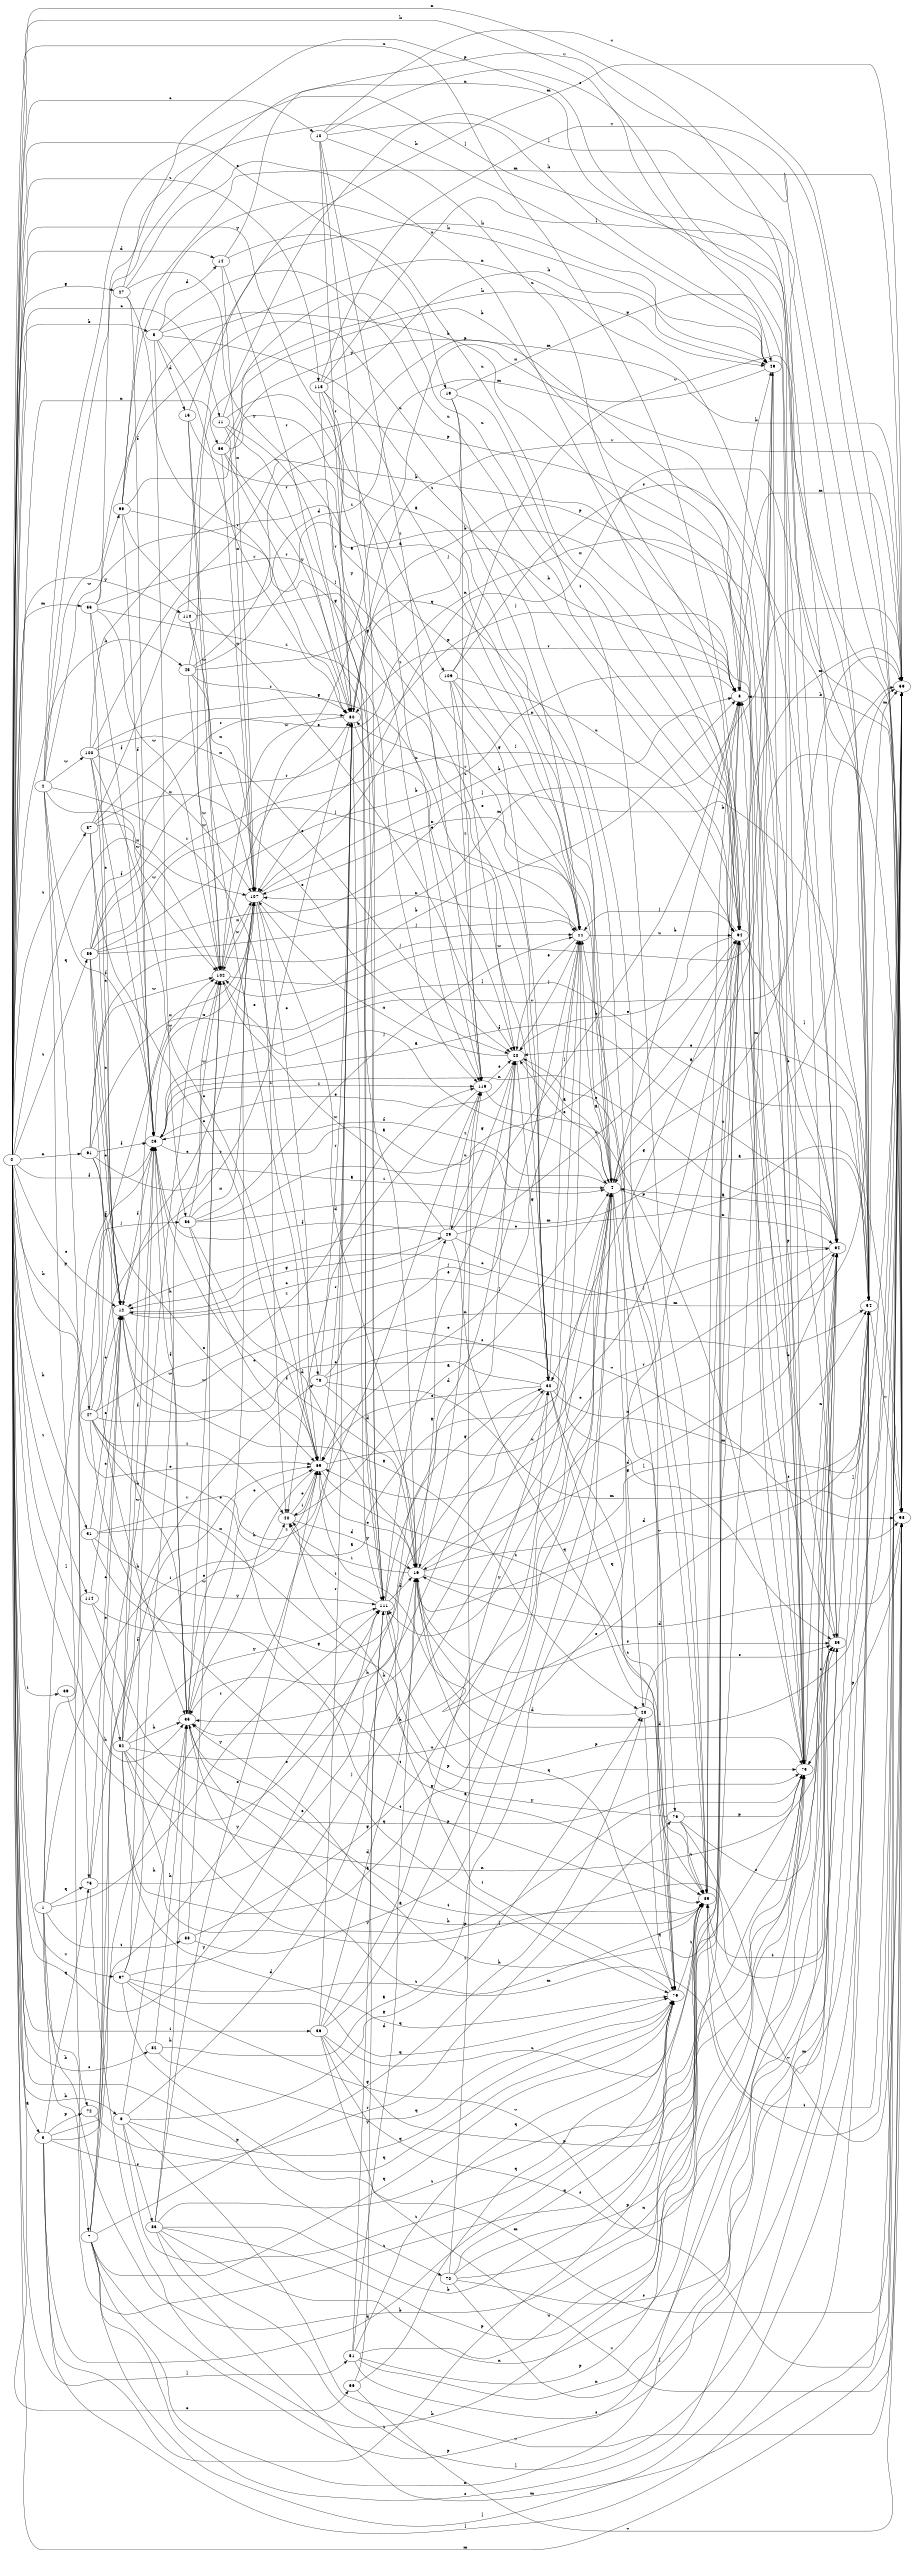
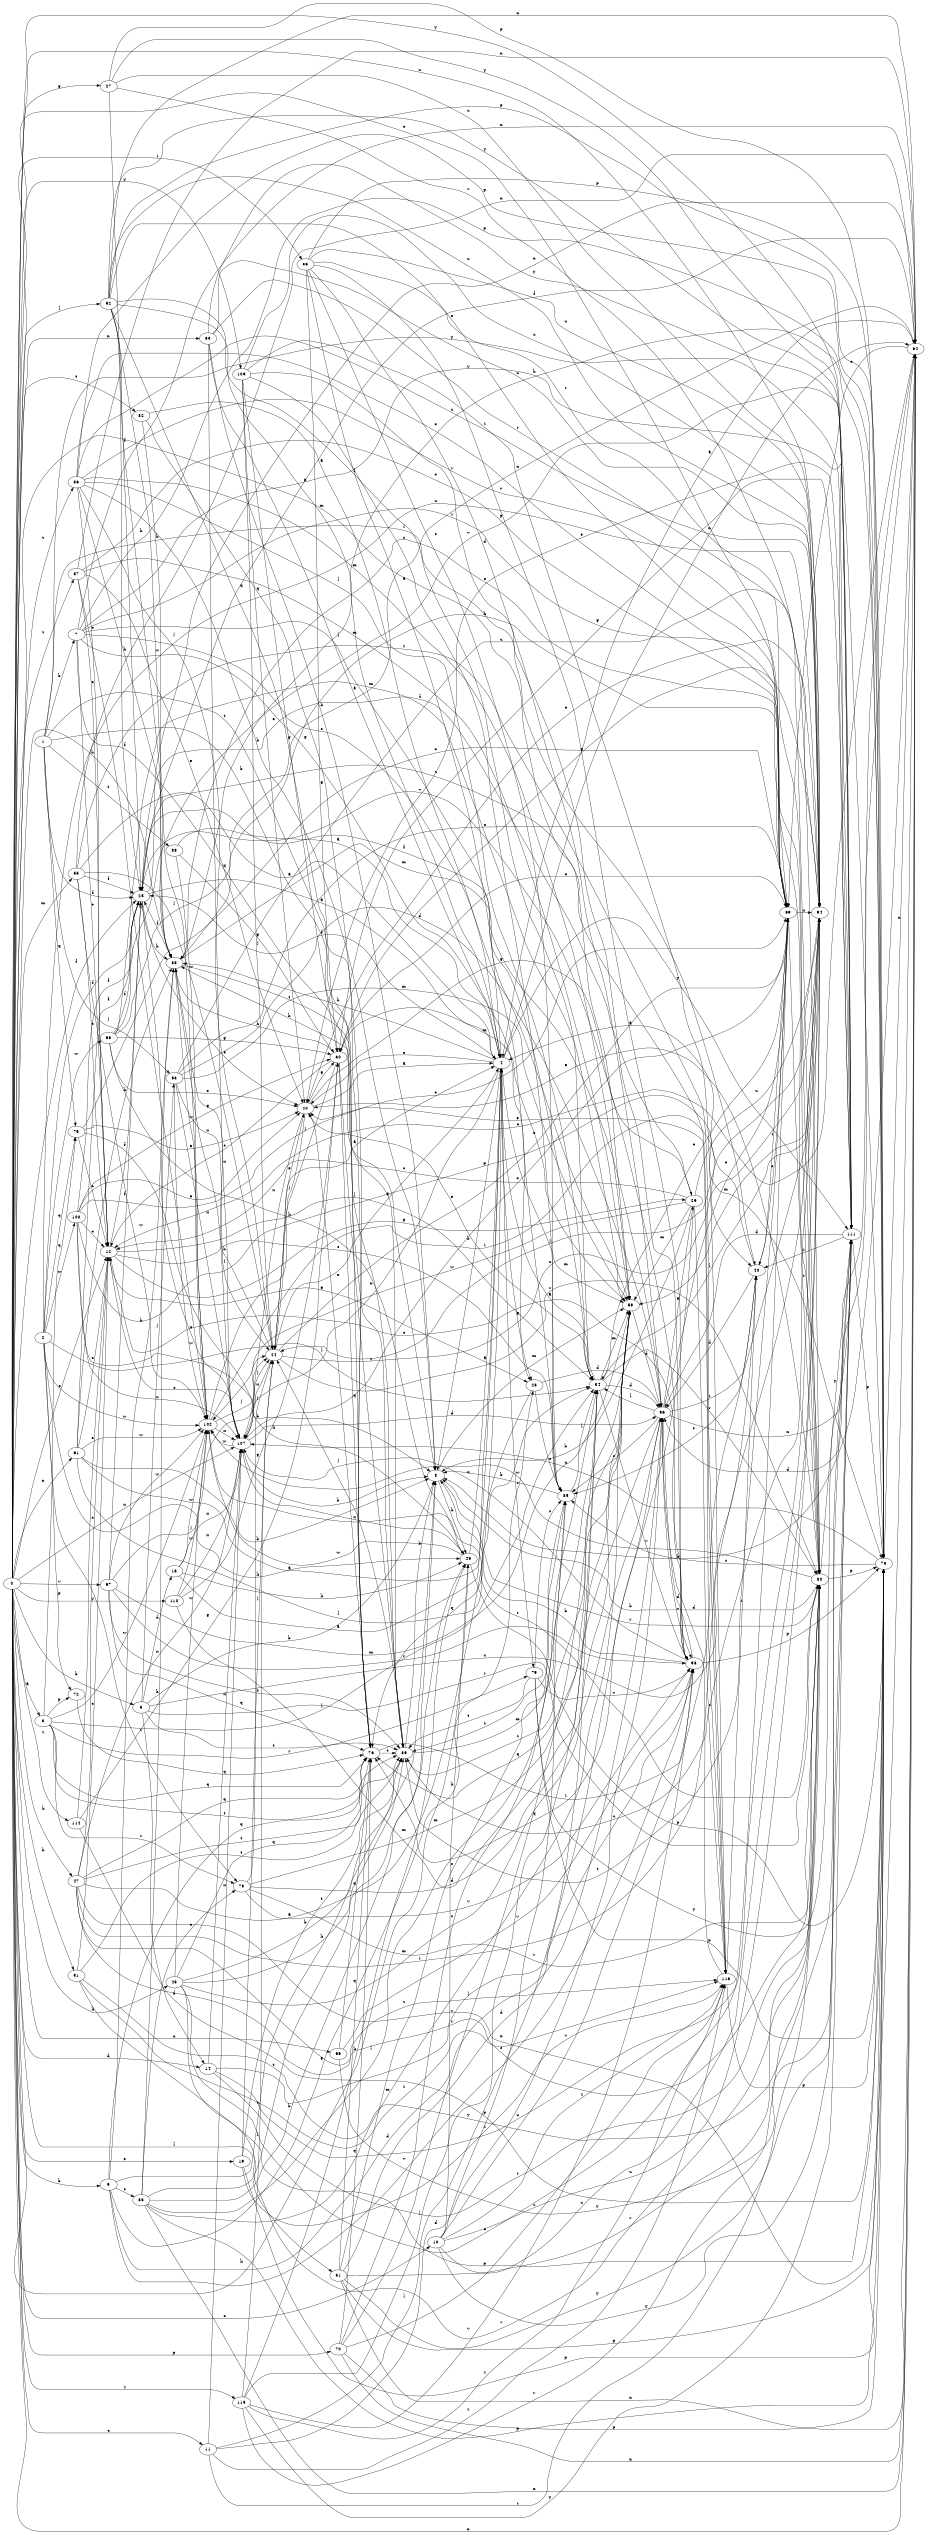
(272, 1206) -> (485, 1248)
(416, 1573) -> (662, 1413)
(66, 1691) -> none
(222, 1845) -> (155, 2030)
